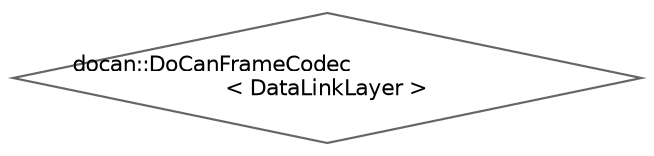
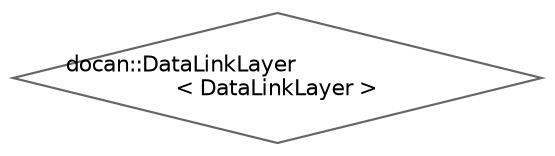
(327, 78) -> (277, 78)
